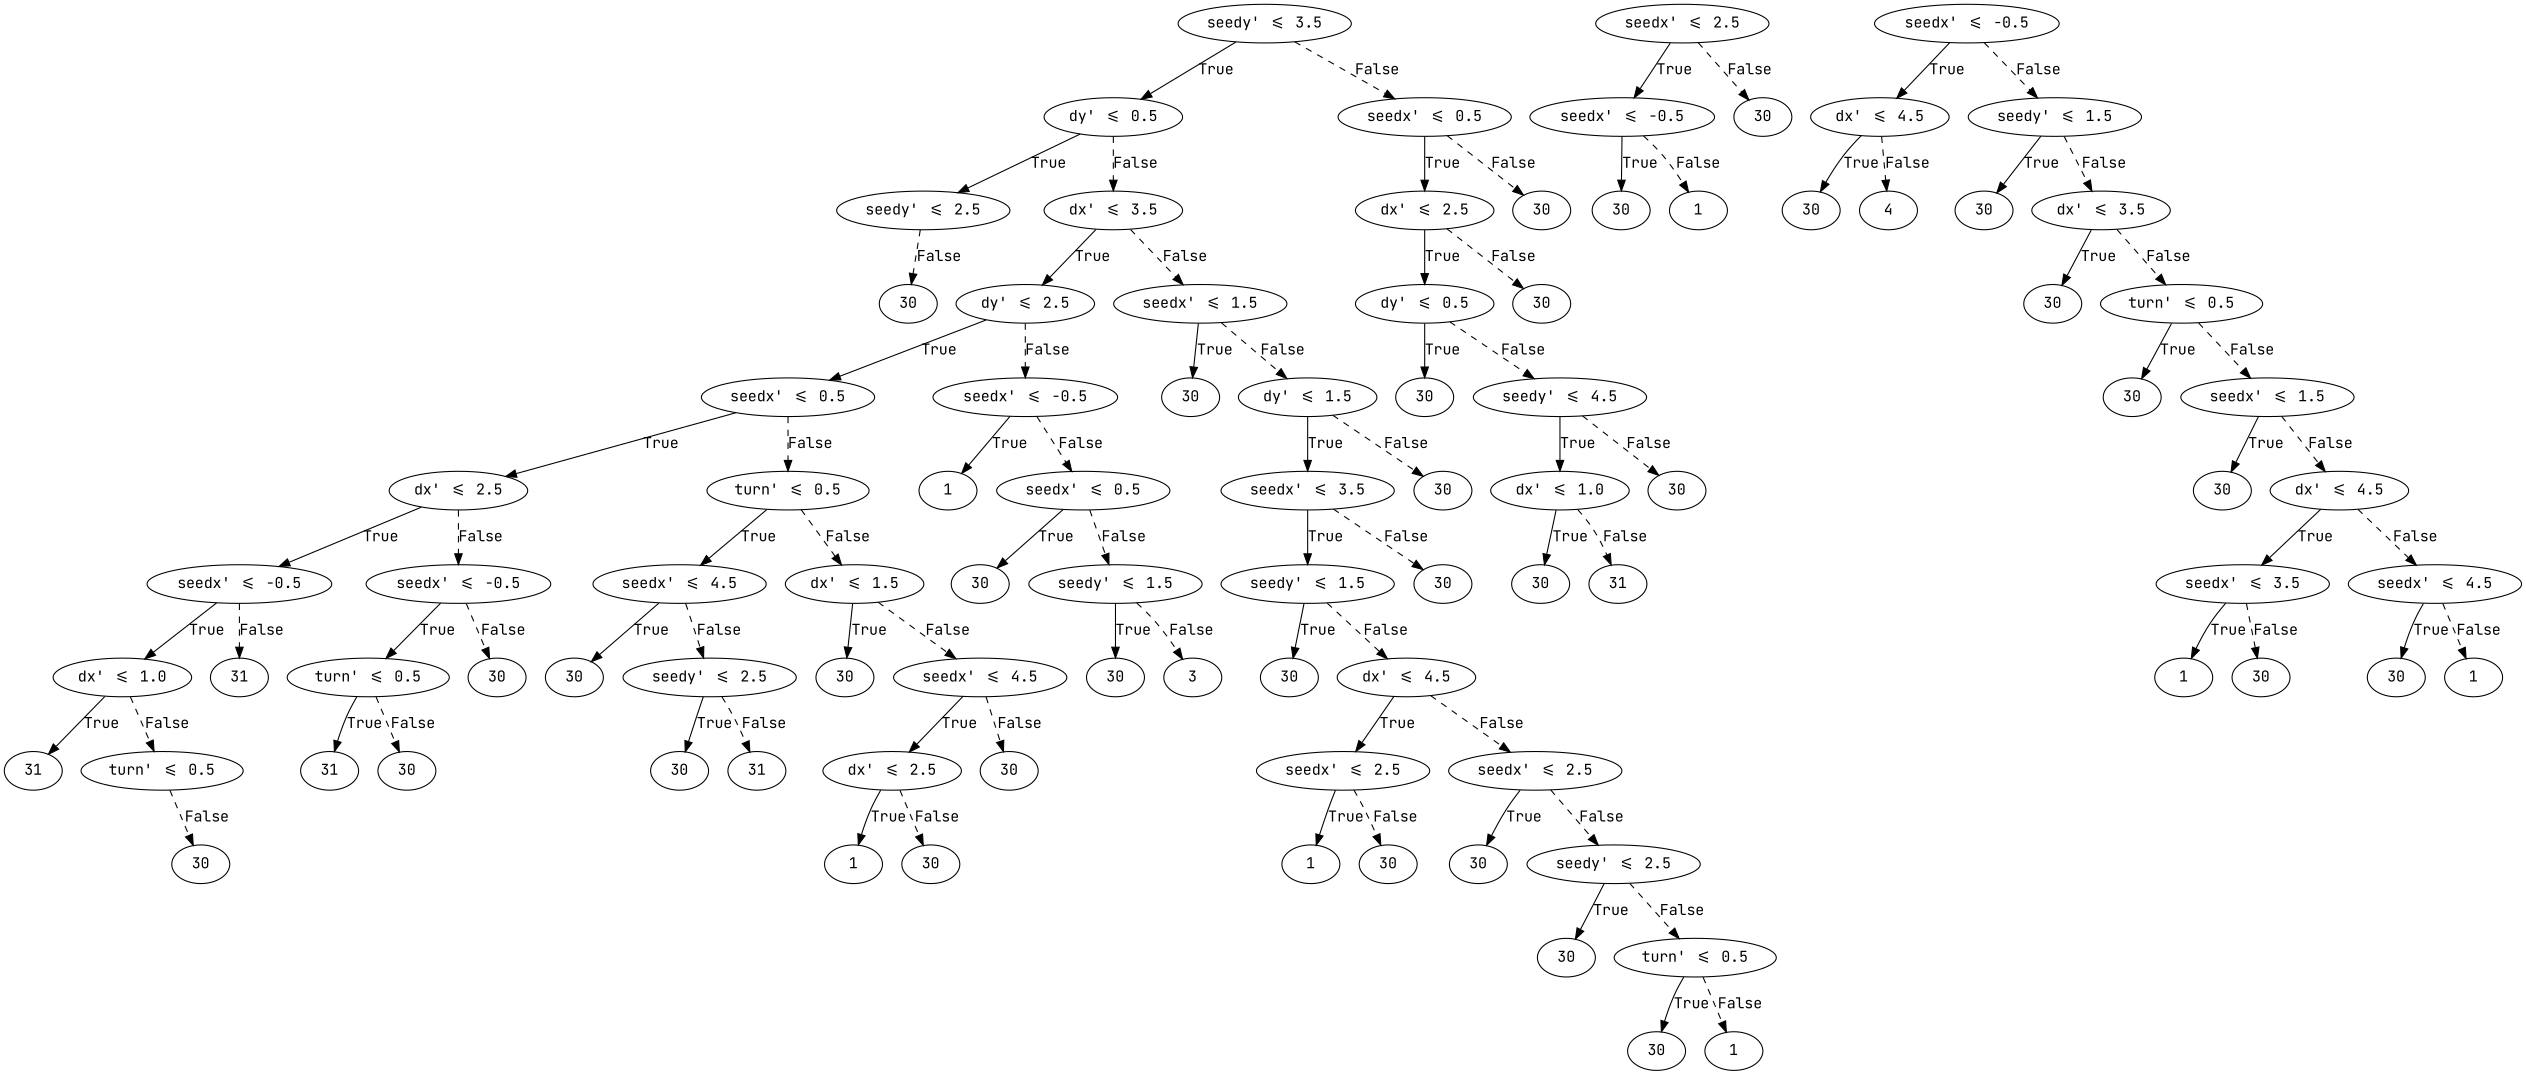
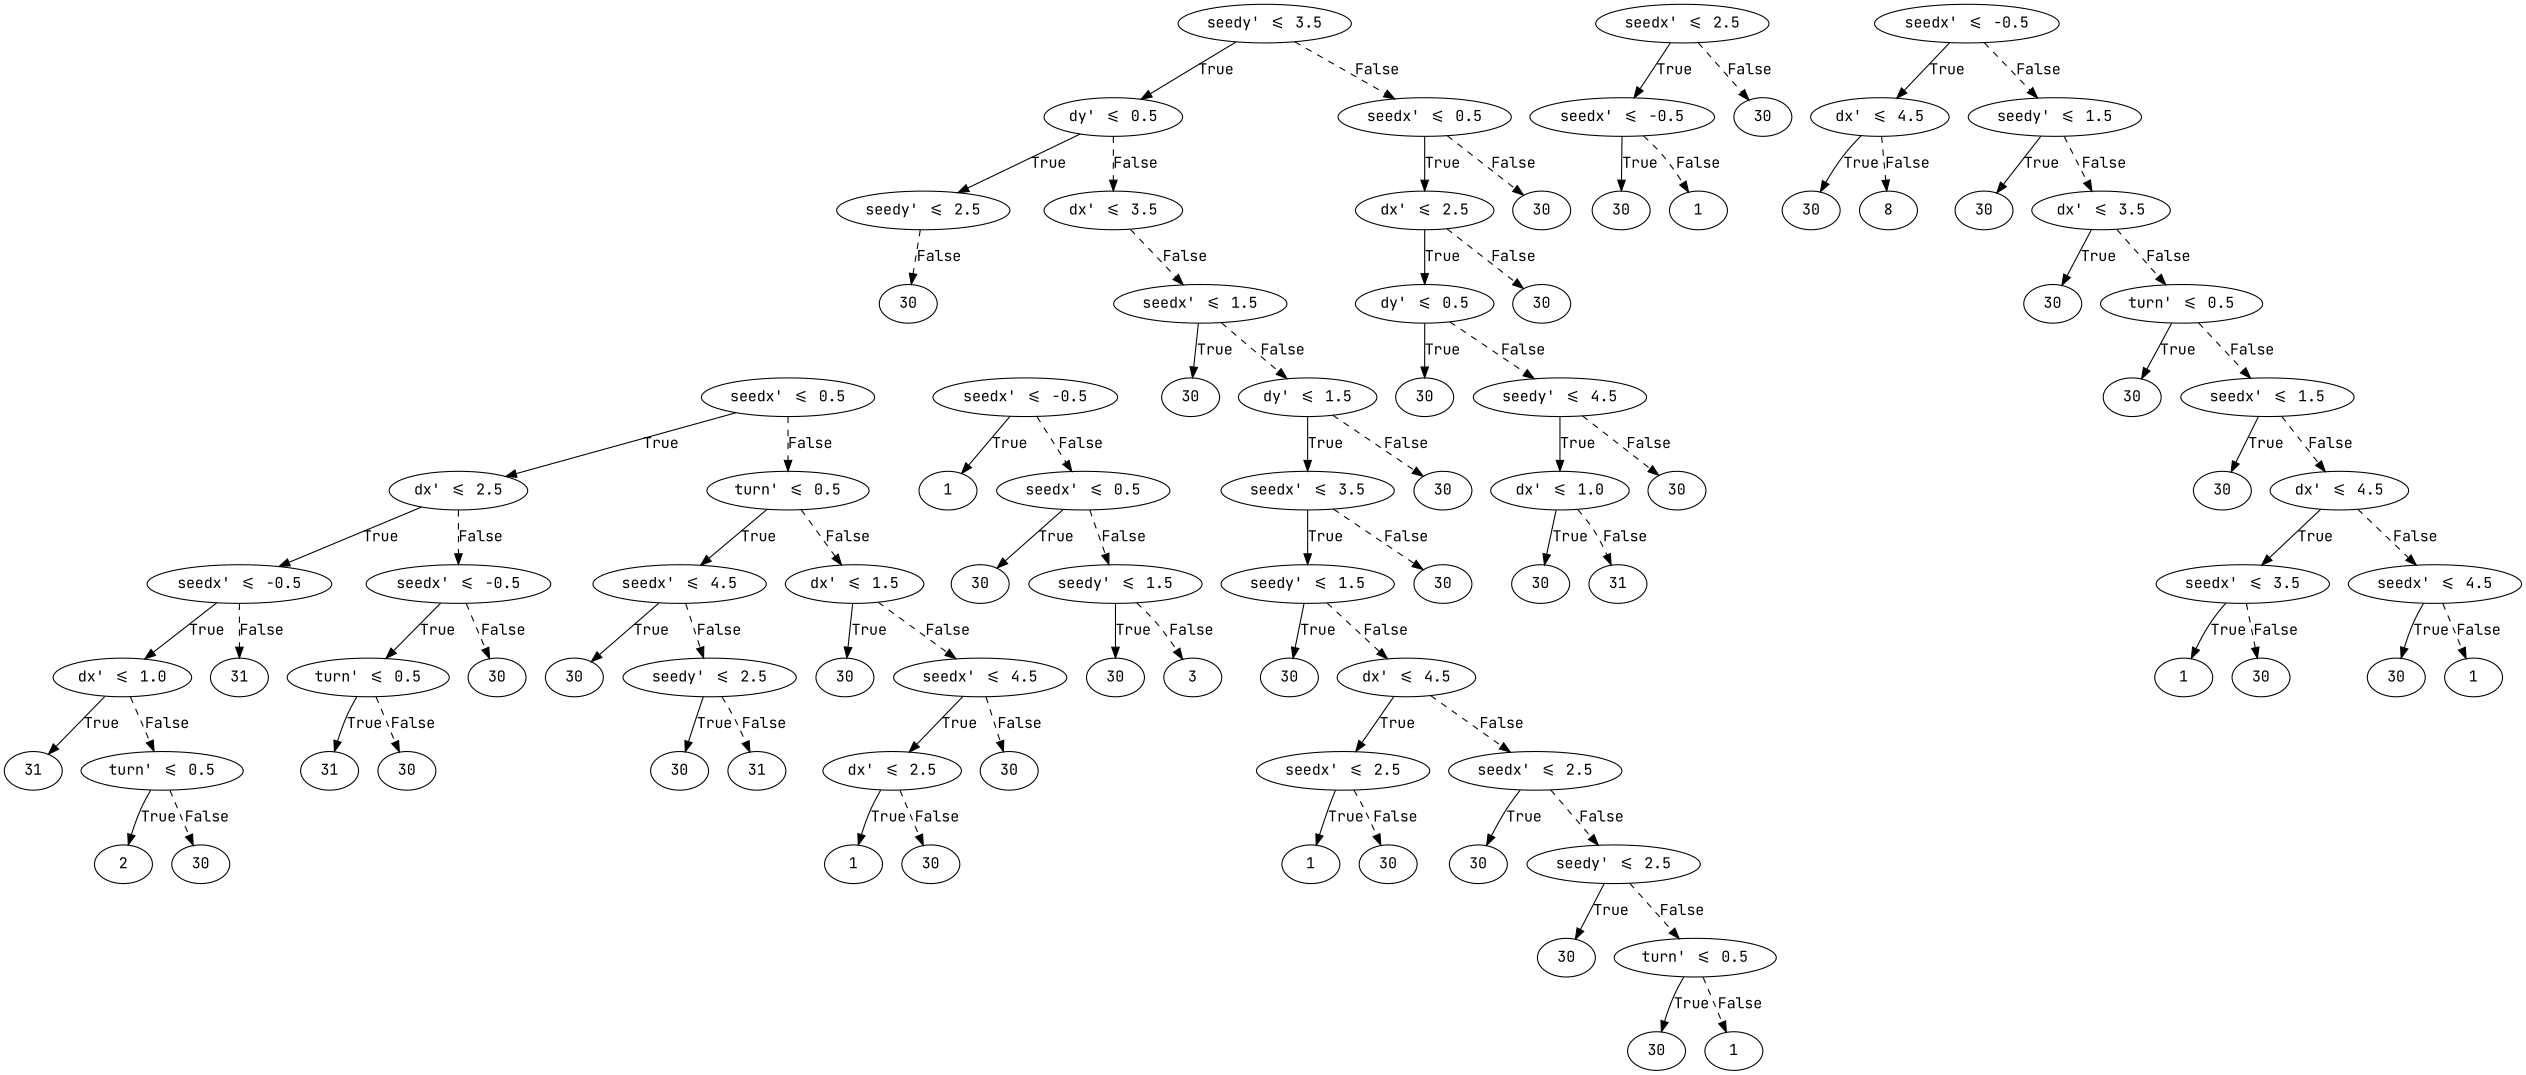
(1888, 210) -> (1888, 210)
(1025, 304) -> none
none -> (123, 864)
